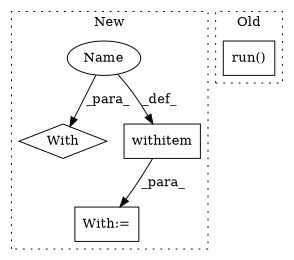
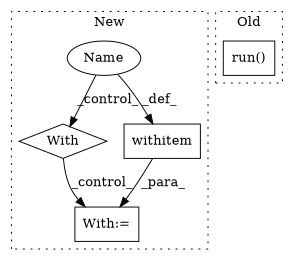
(108, 100) -> (108, 100)
none -> (68, 180)
